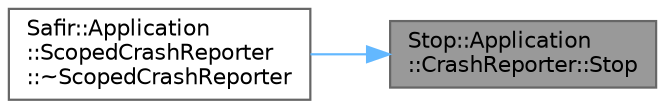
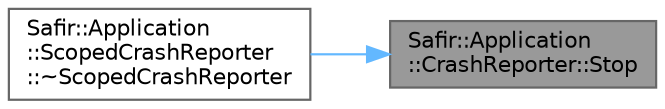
(523, 54) -> (523, 54)
